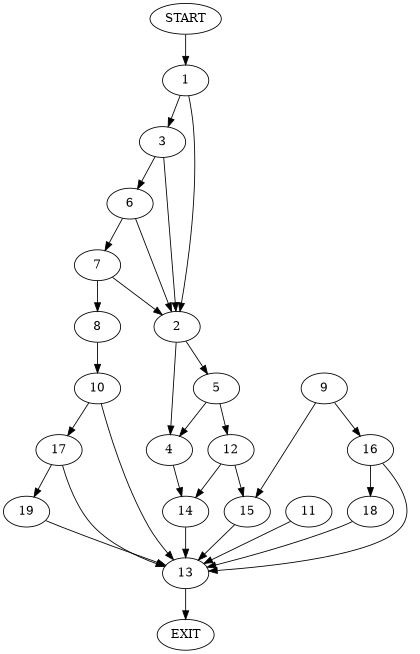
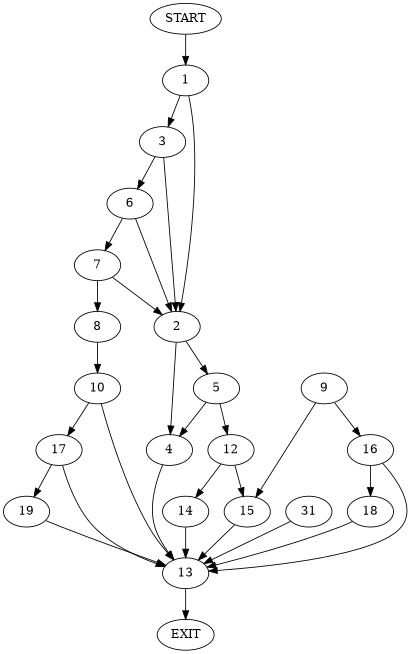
(176, 477) -> (152, 510)
(309, 512) -> (309, 512)
